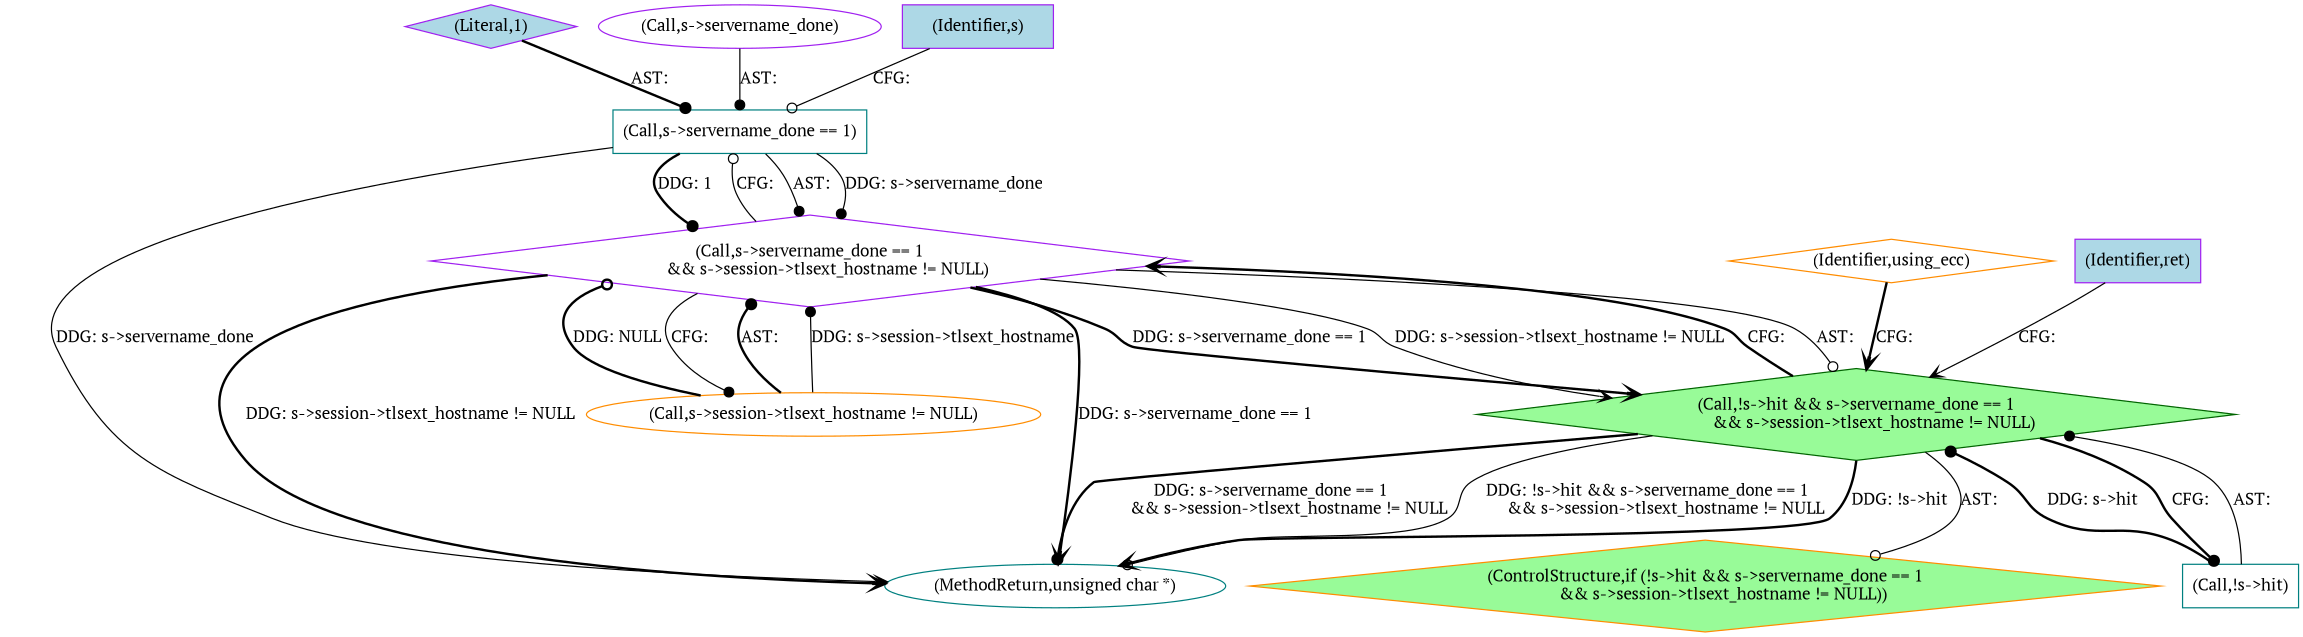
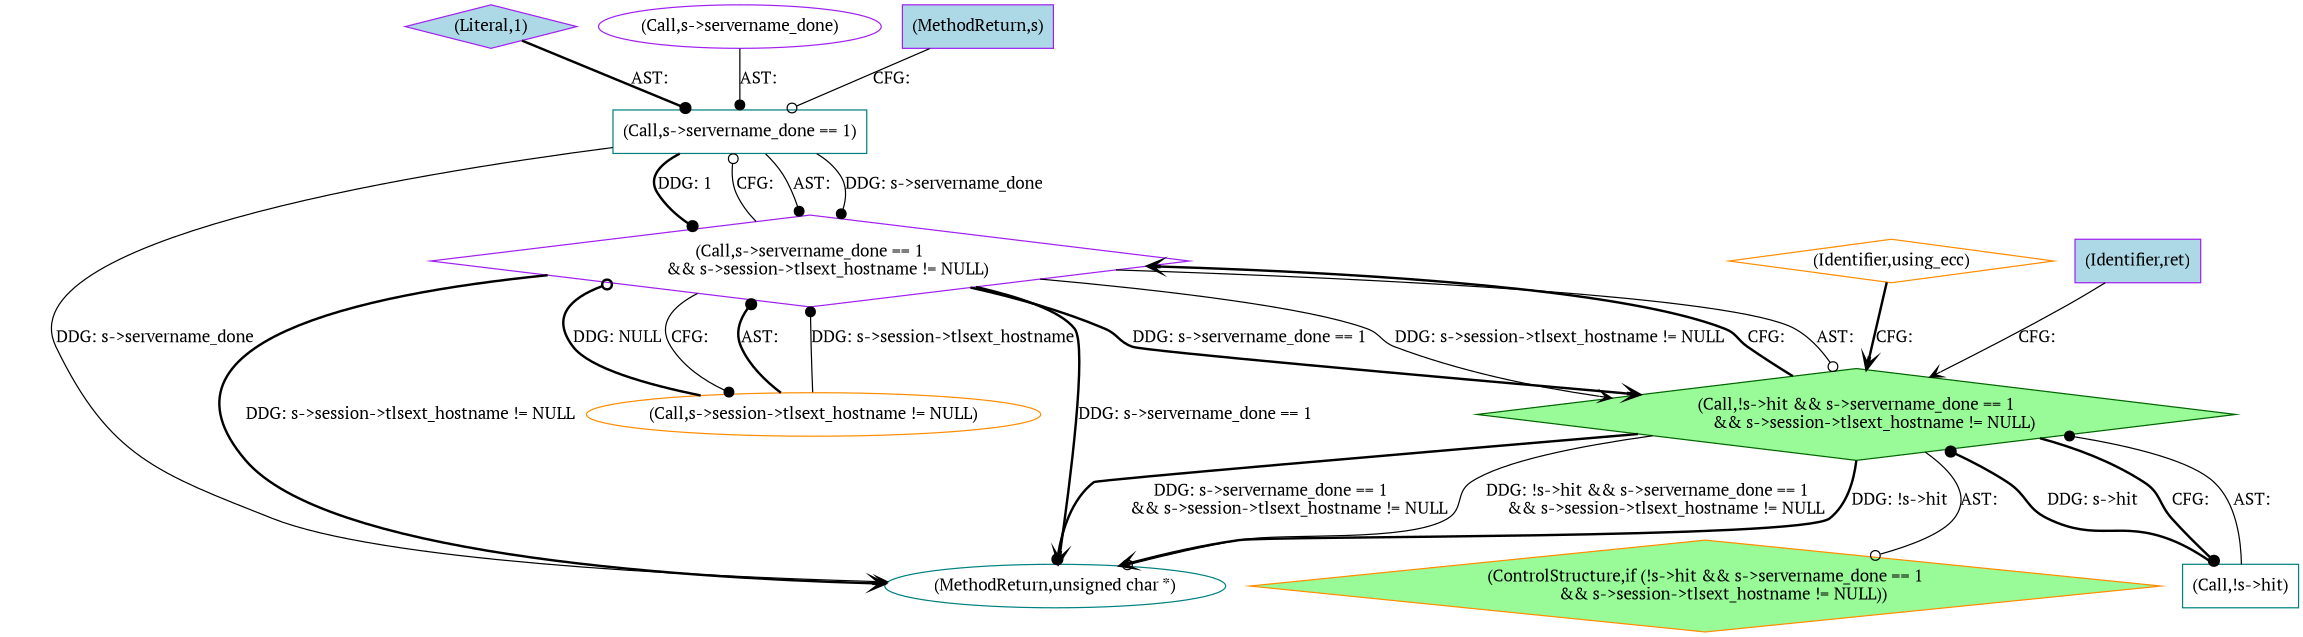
(978, 27) -> (978, 27)
